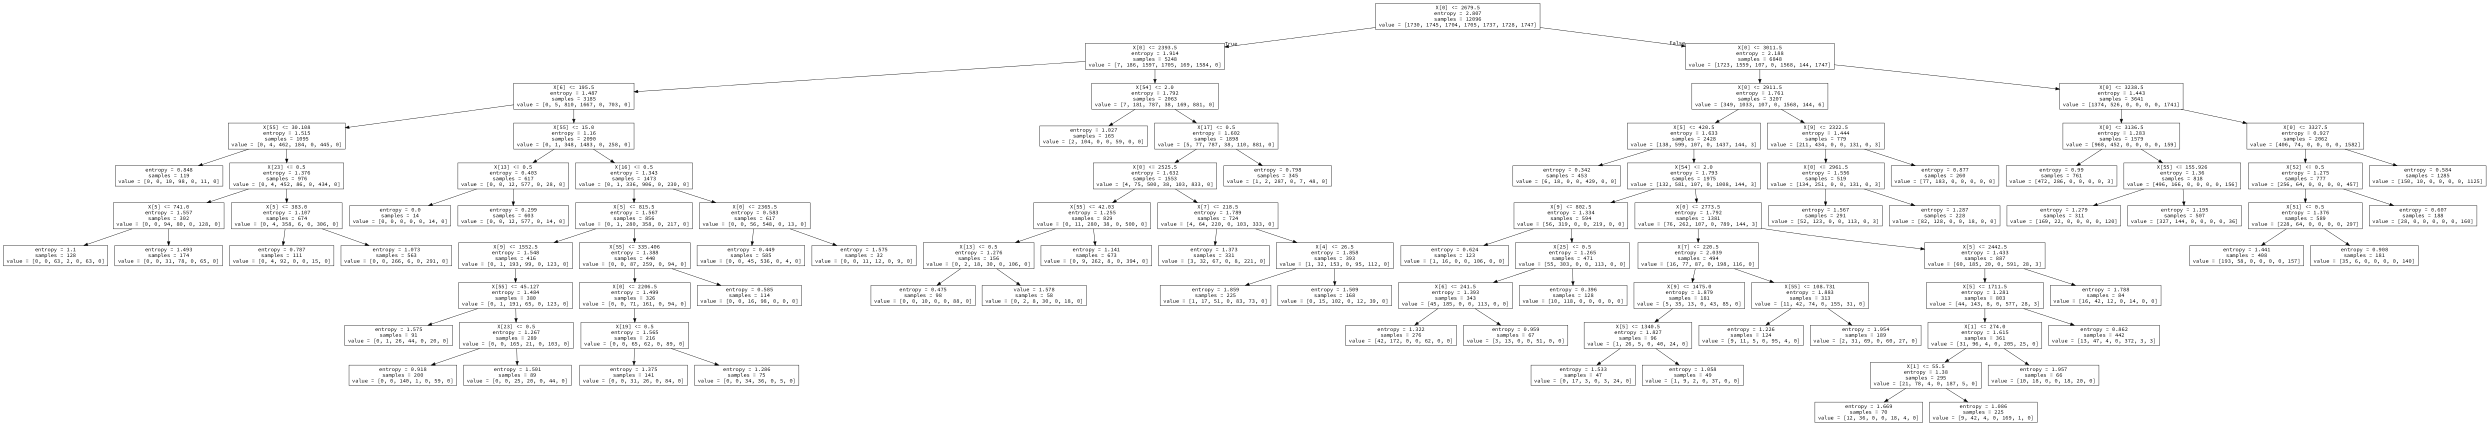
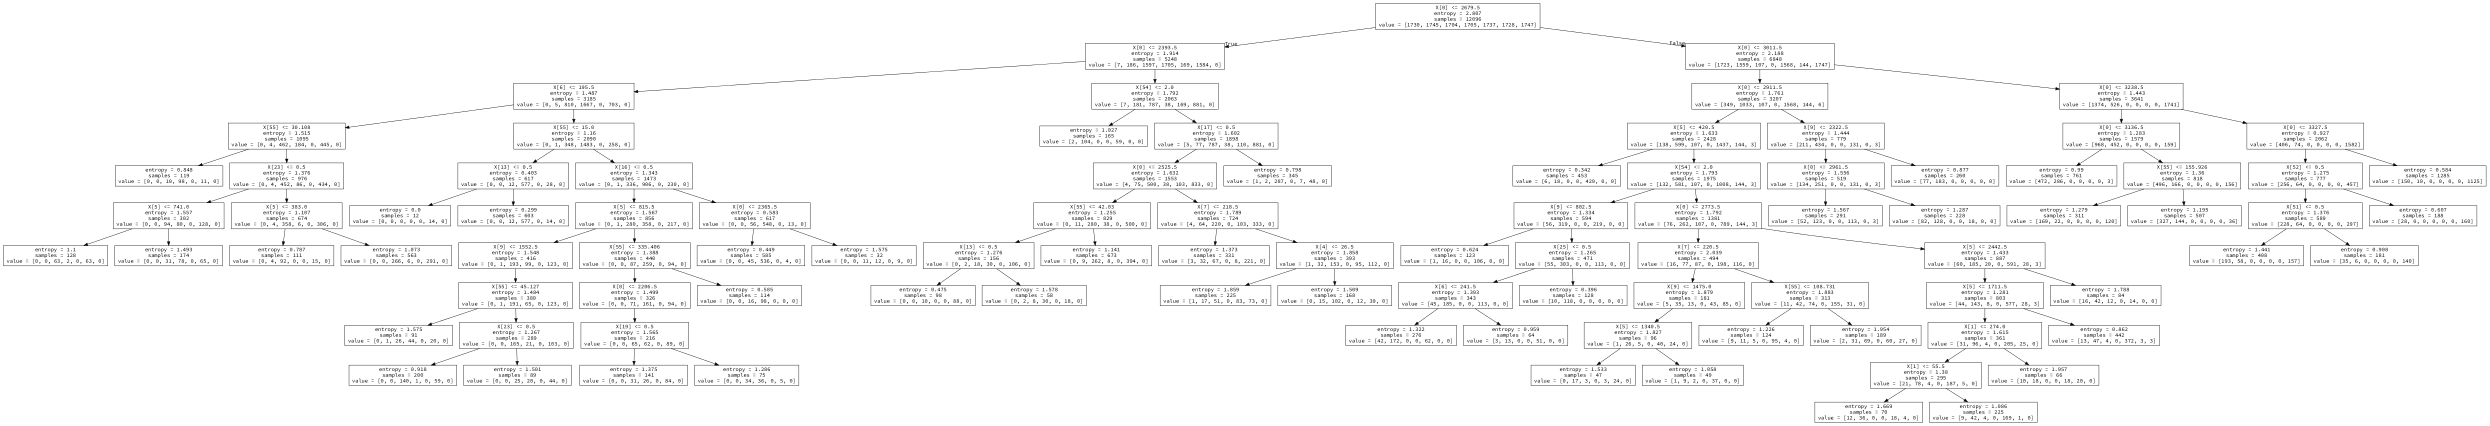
(400, 216) -> (400, 216)
(1034, 296) -> (1034, 296)
(1516, 335) -> (1516, 335)
